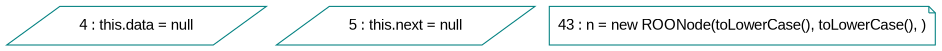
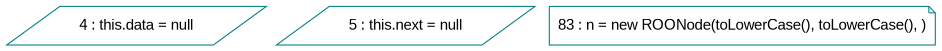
(742, 26) -> (742, 26)
